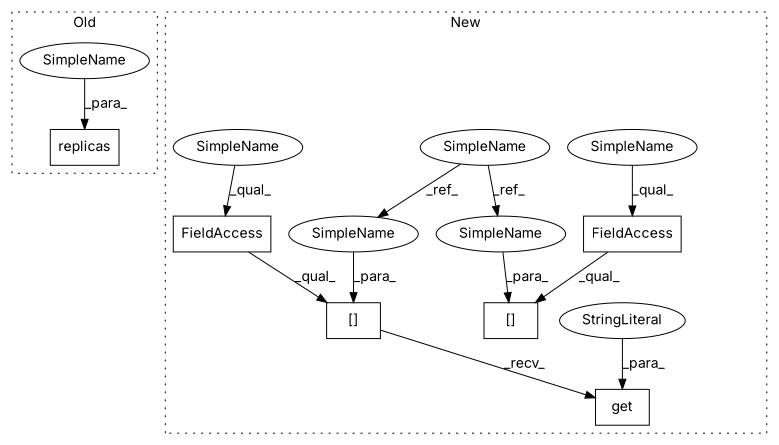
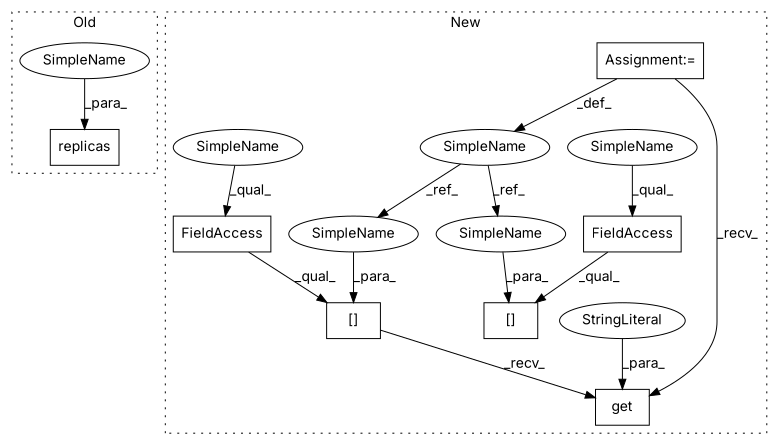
none -> (650, 61)
